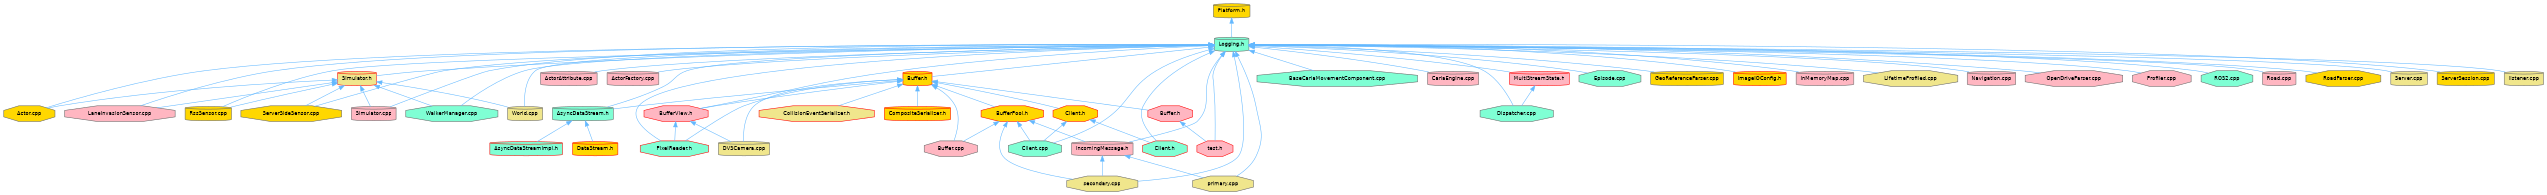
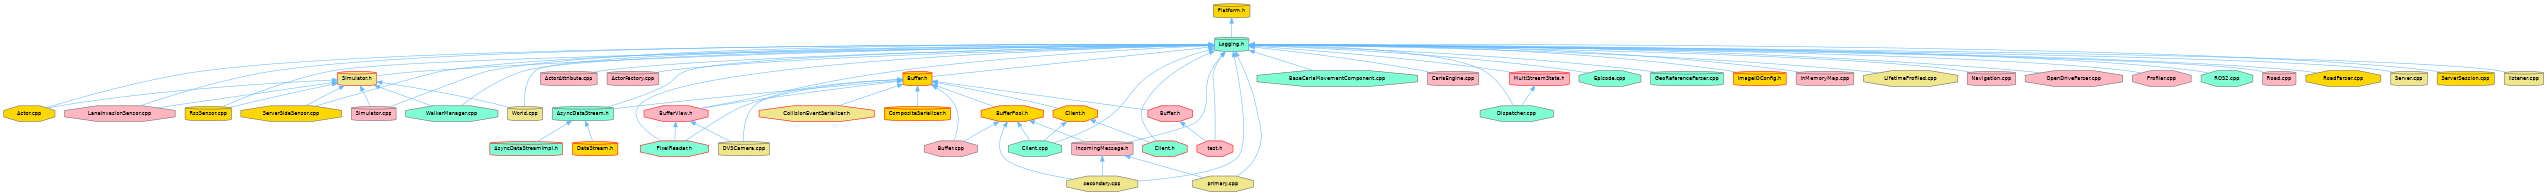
(1687, 79) -> (1687, 79)
